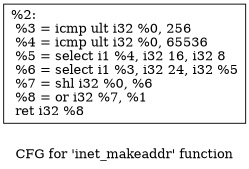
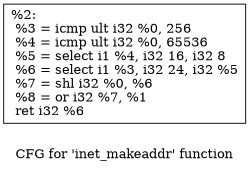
(48, 111) -> (48, 111)
